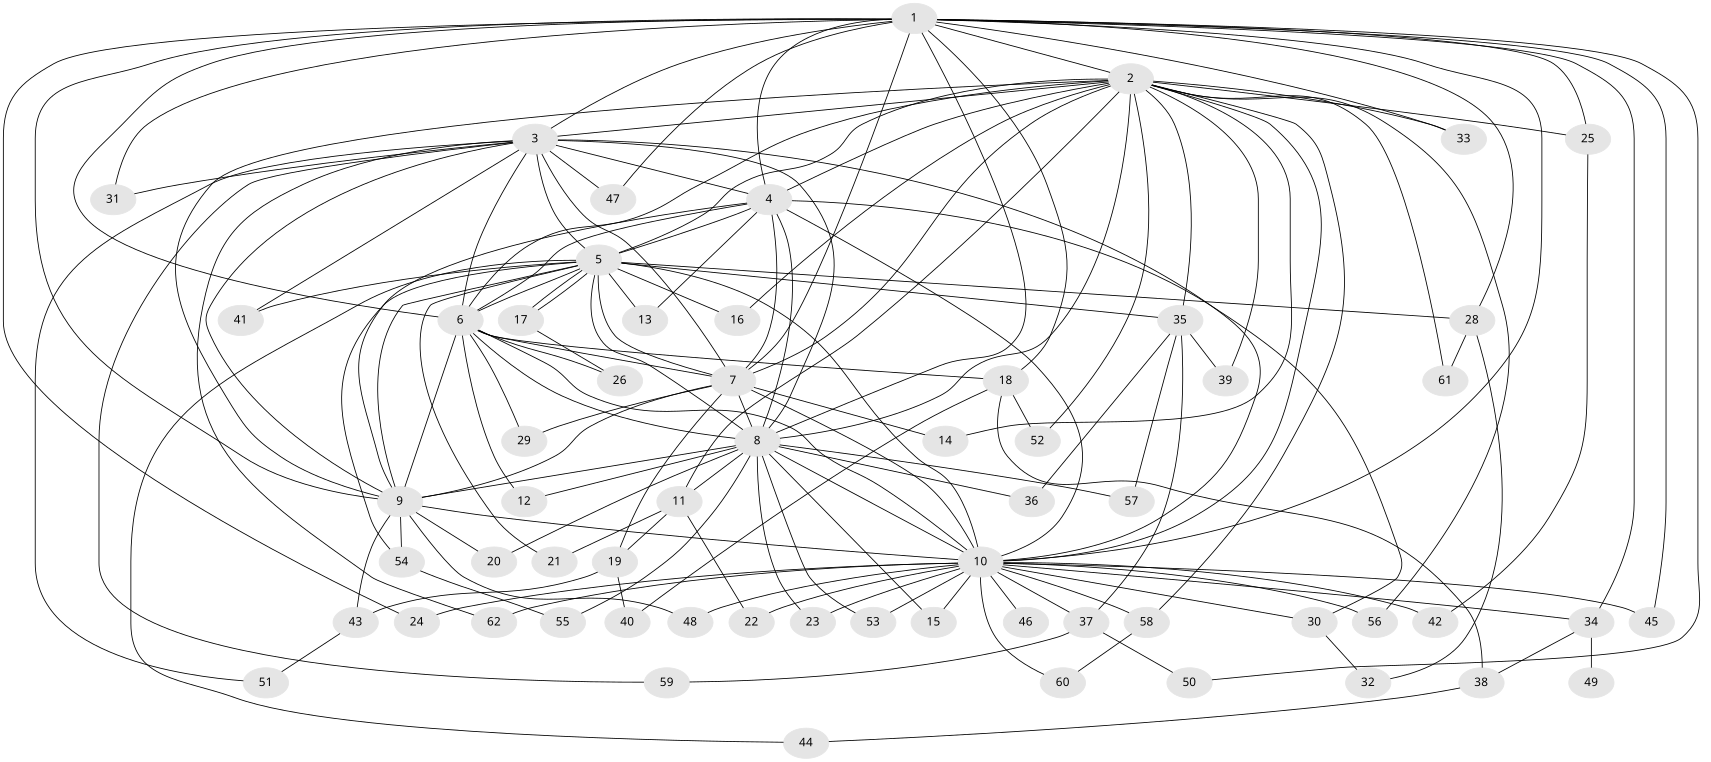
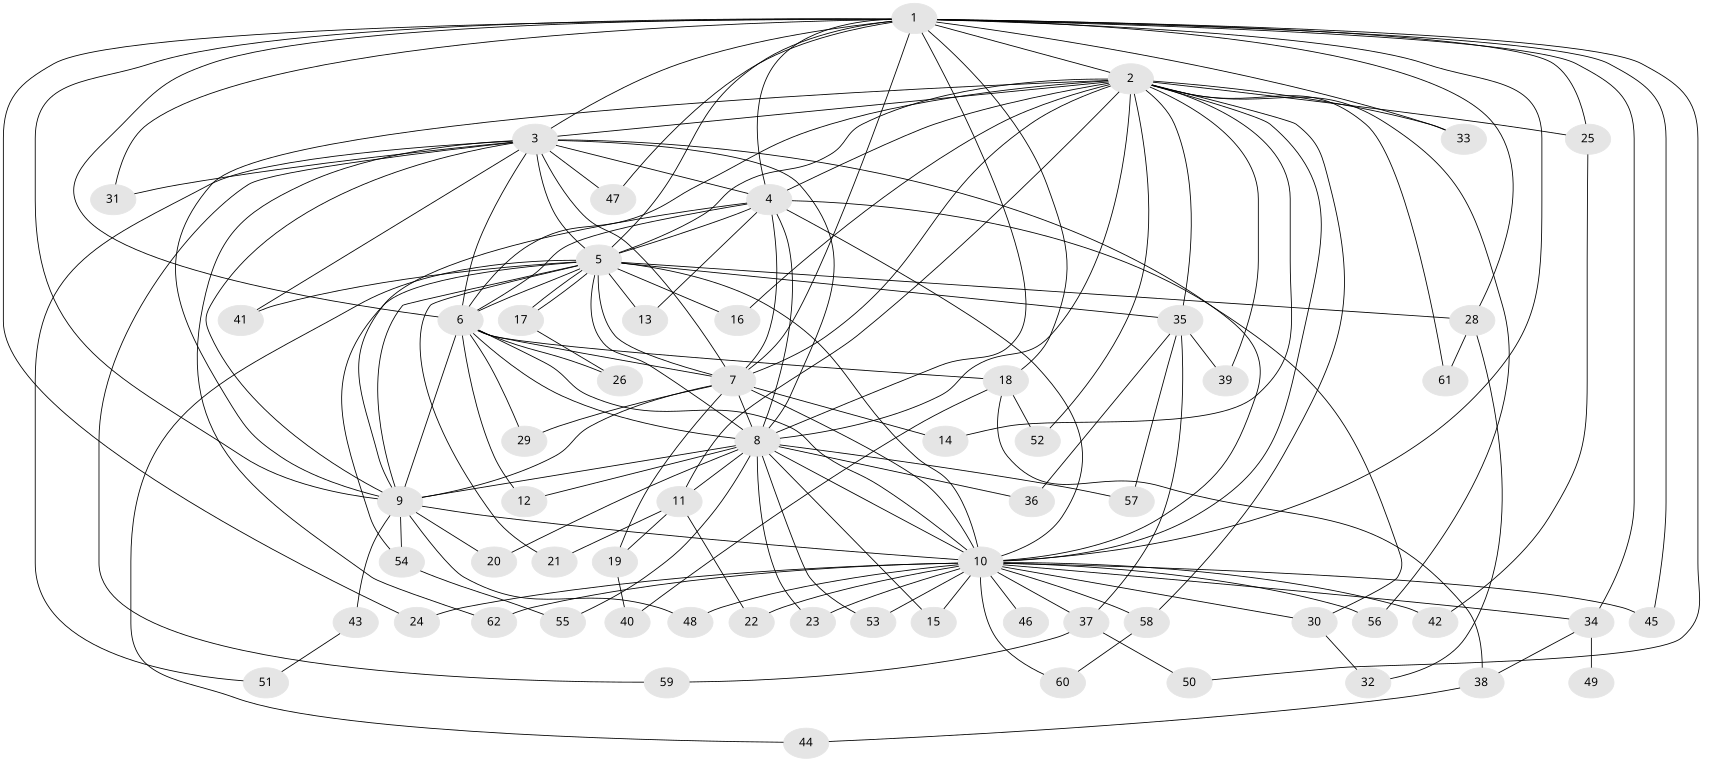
none -> (722, 95)
(462, 594) -> none
